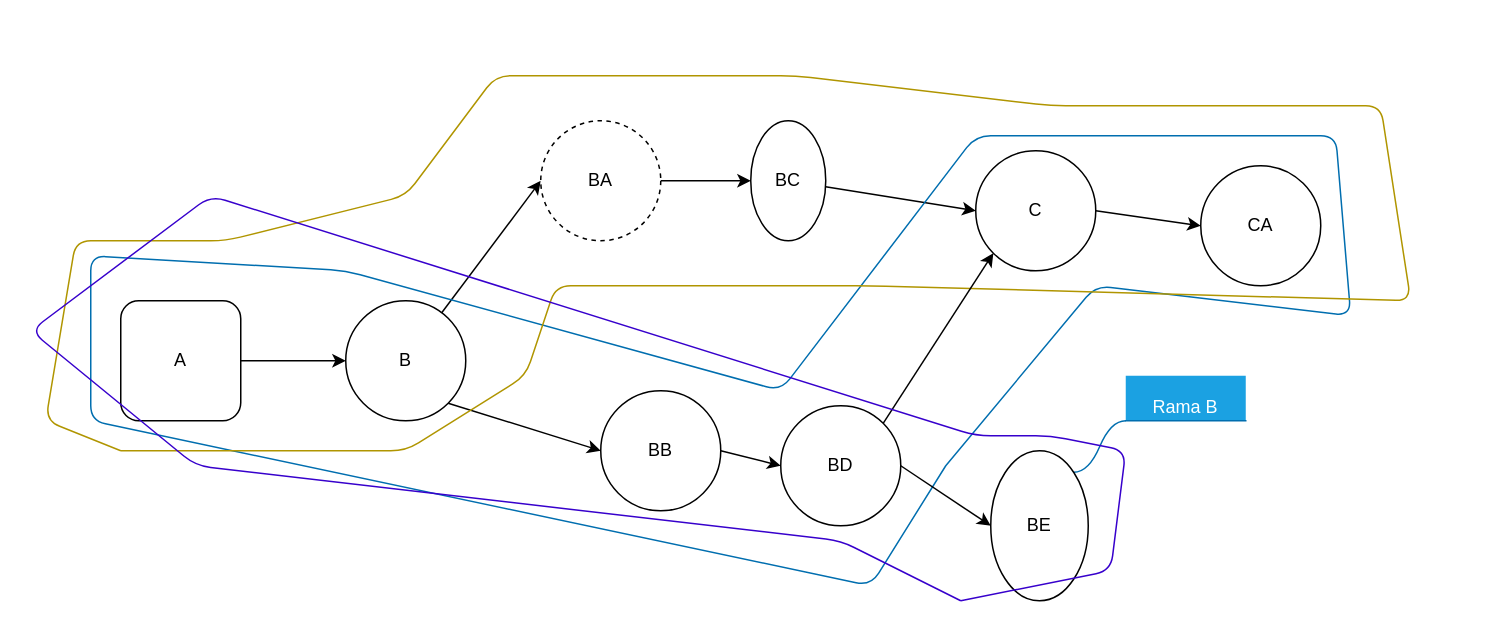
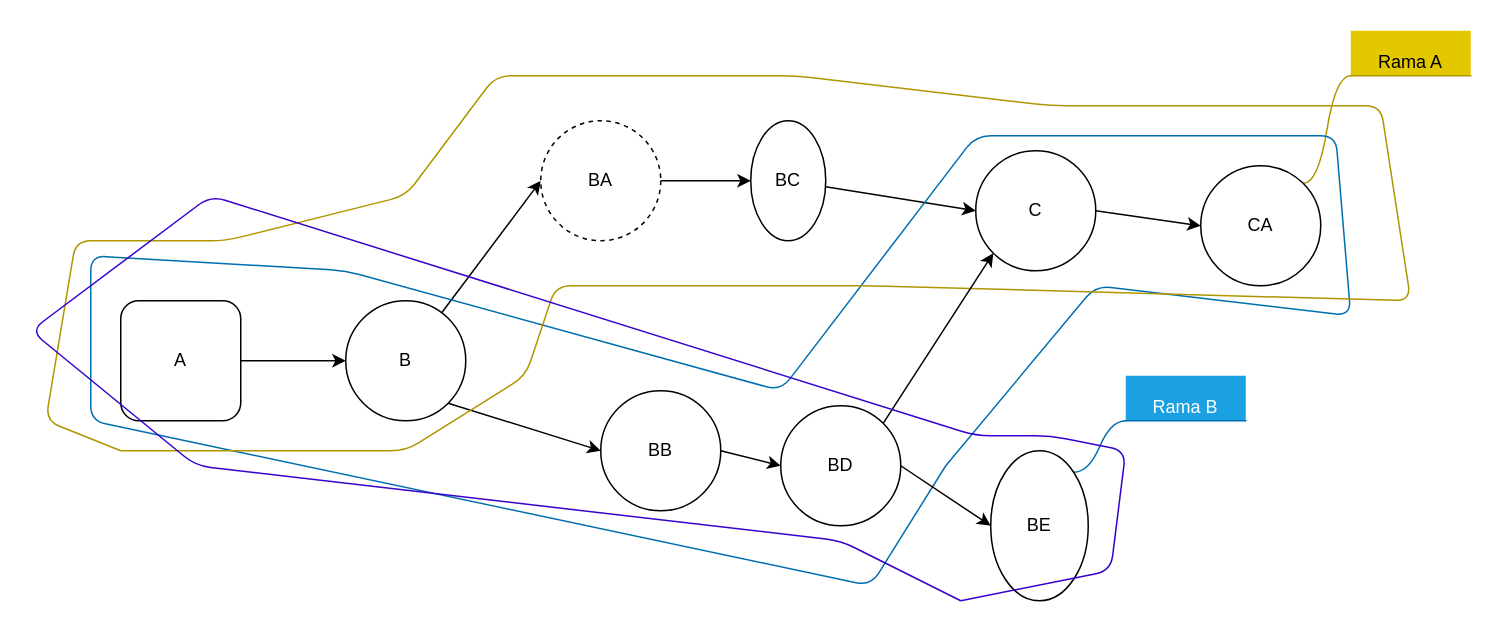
none -> (1411, 53)
none -> (1327, 131)
